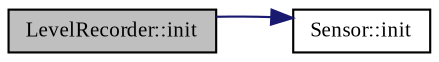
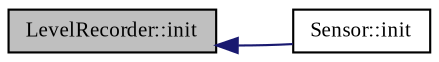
(244, 17) -> (265, 45)
